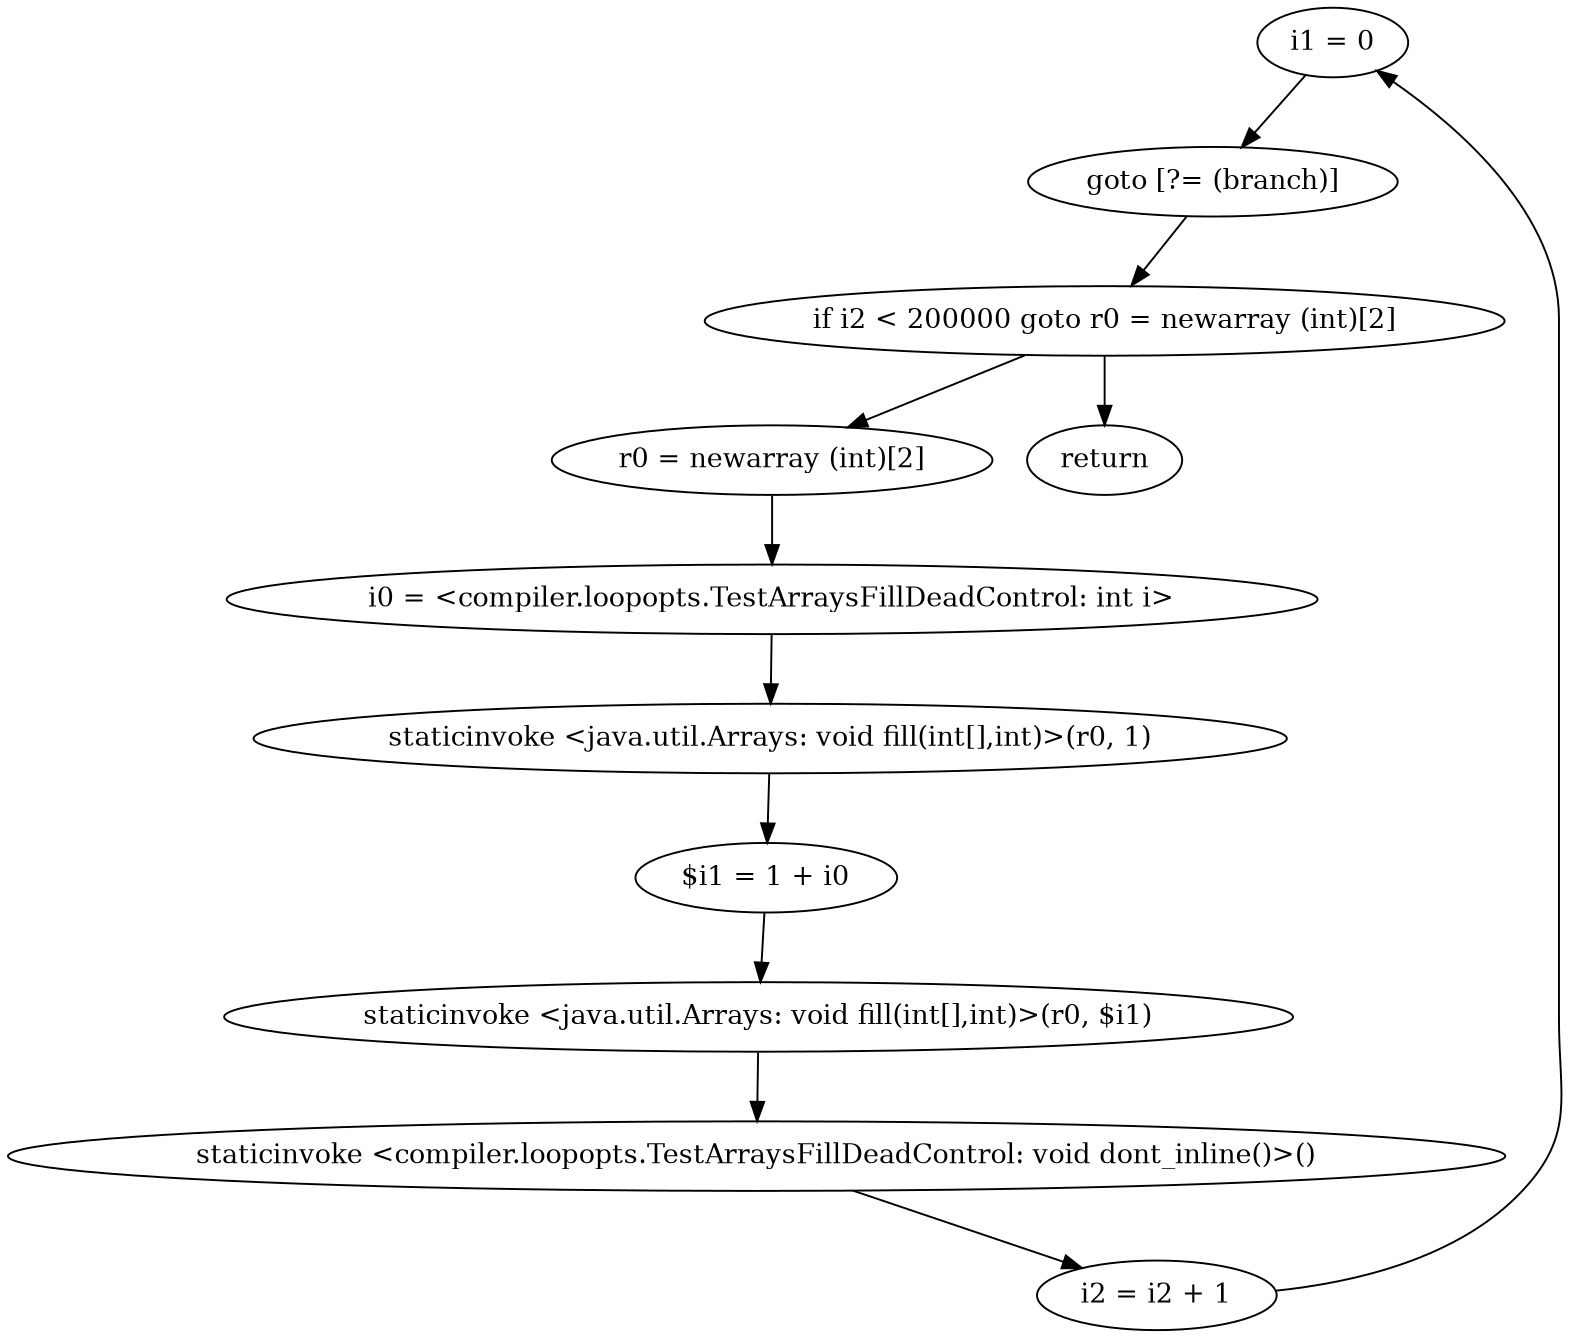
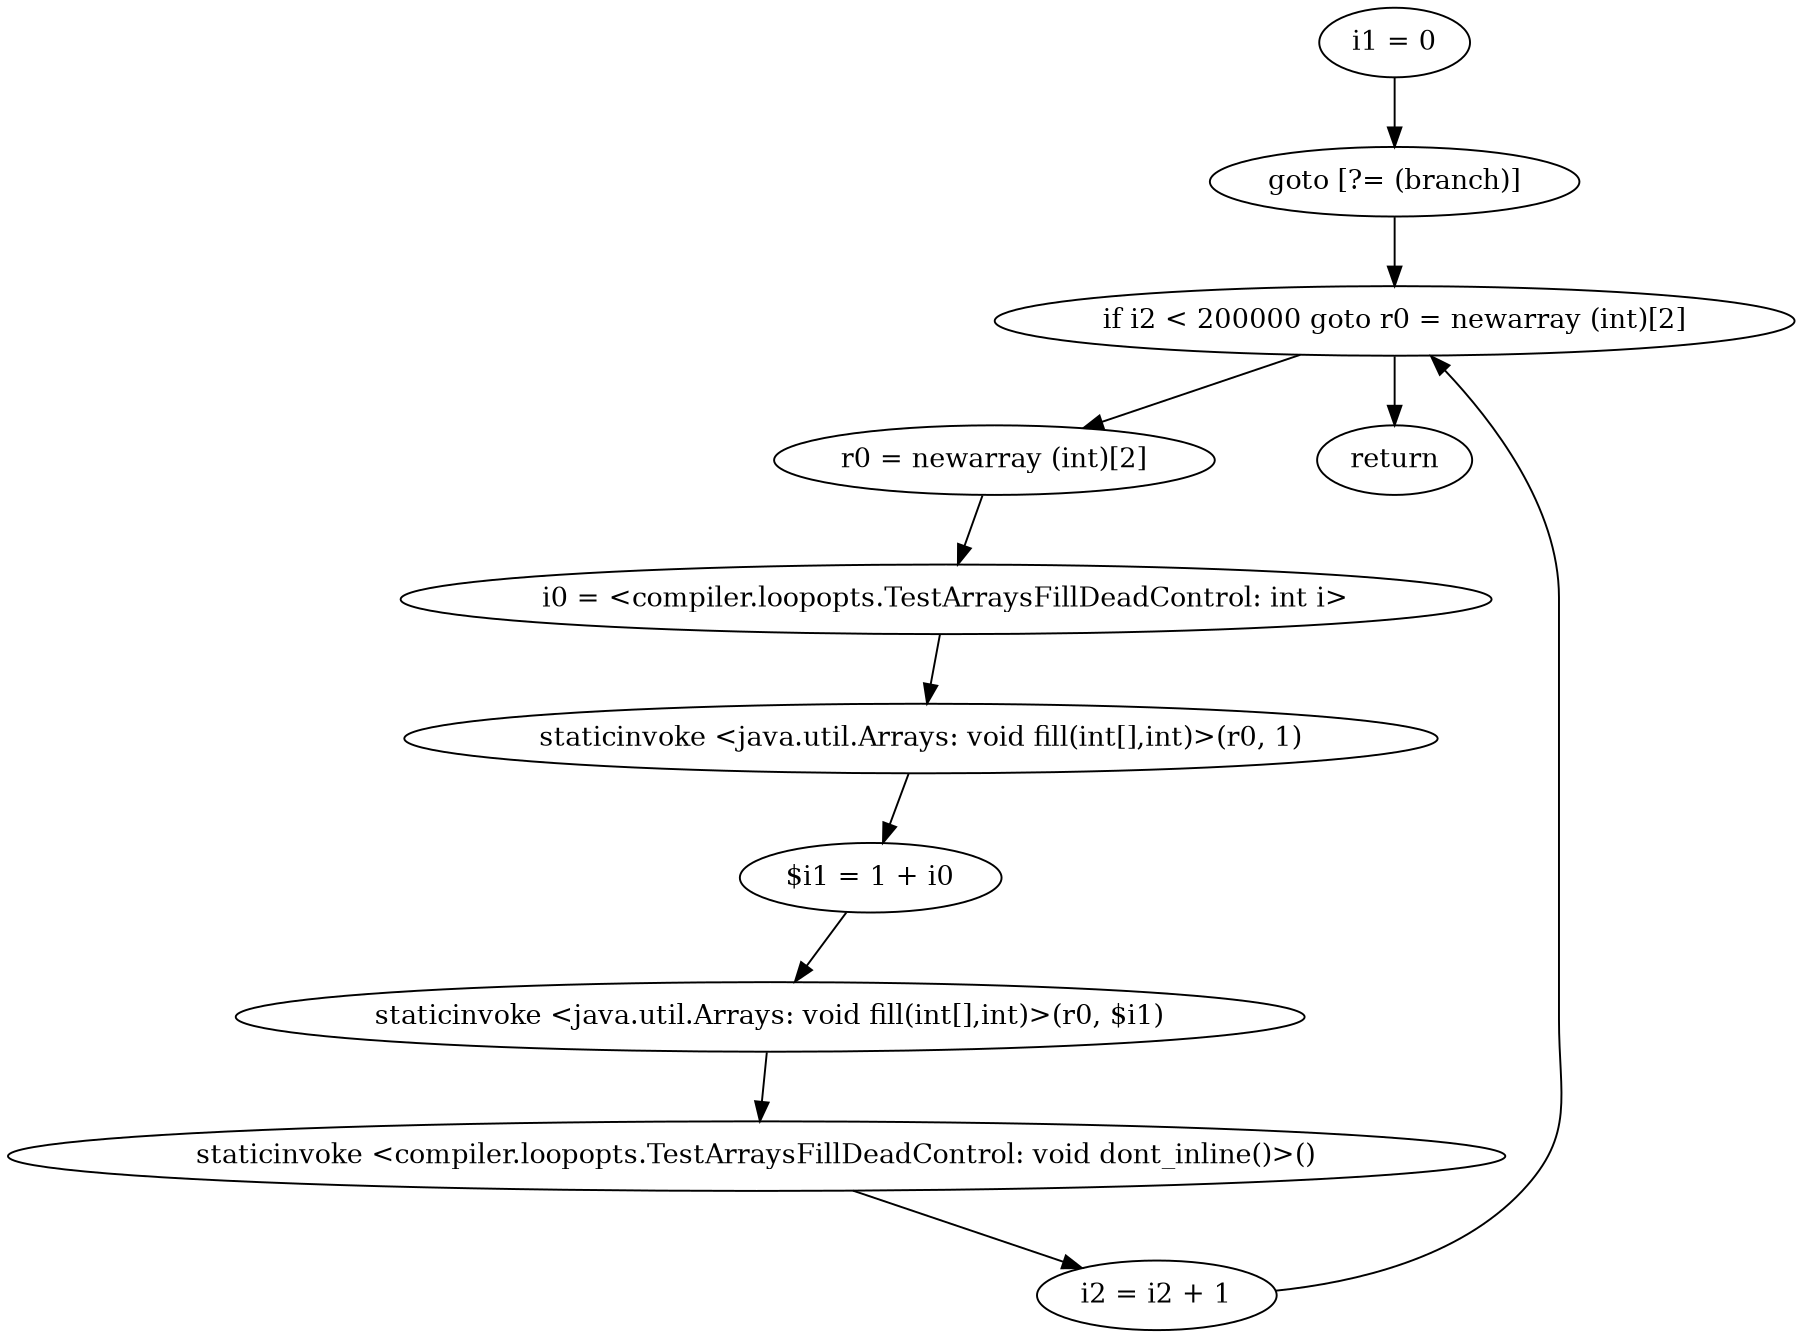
(1559, 746) -> (1559, 905)
